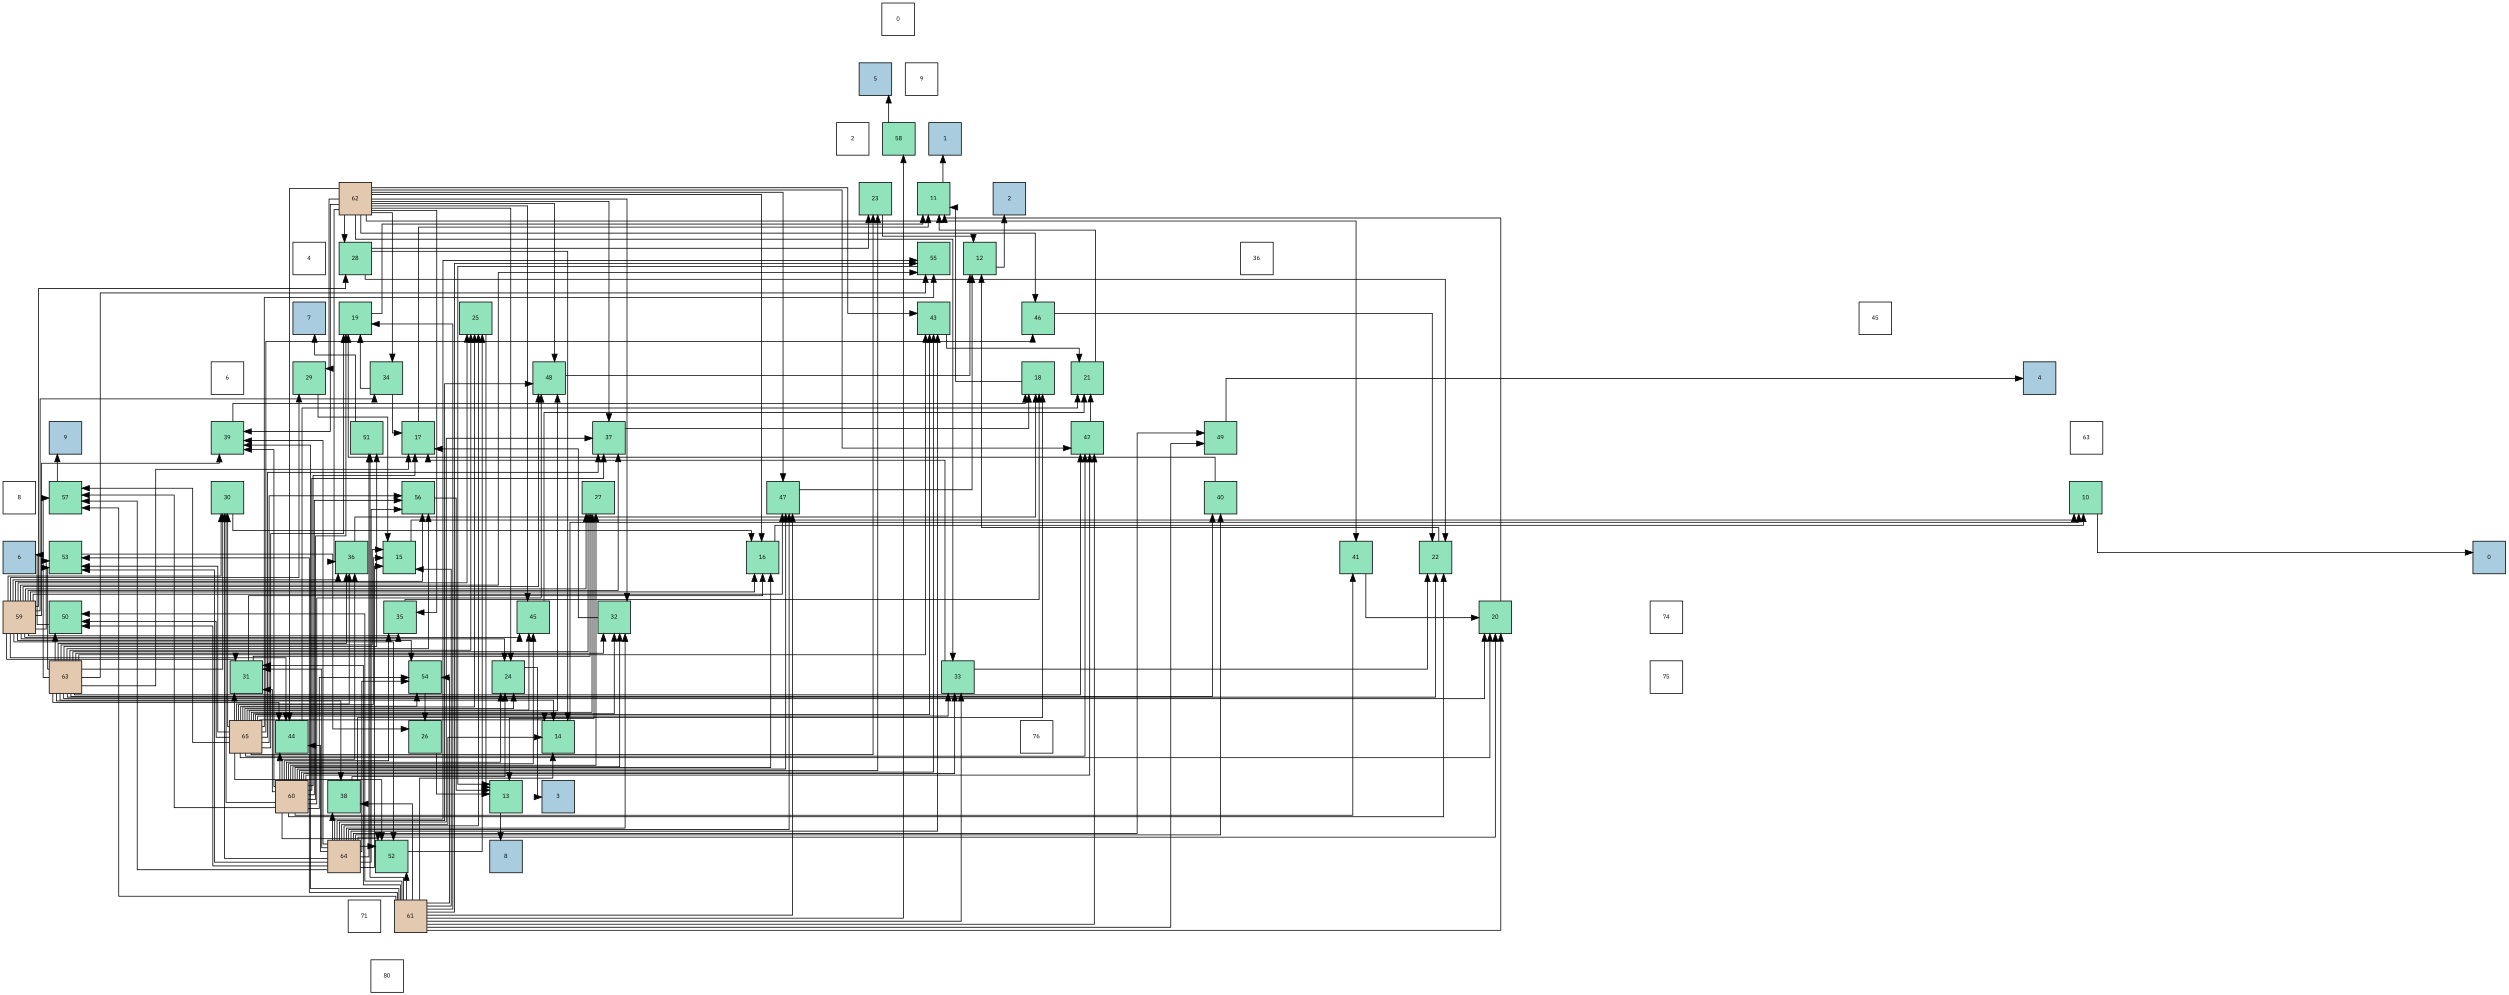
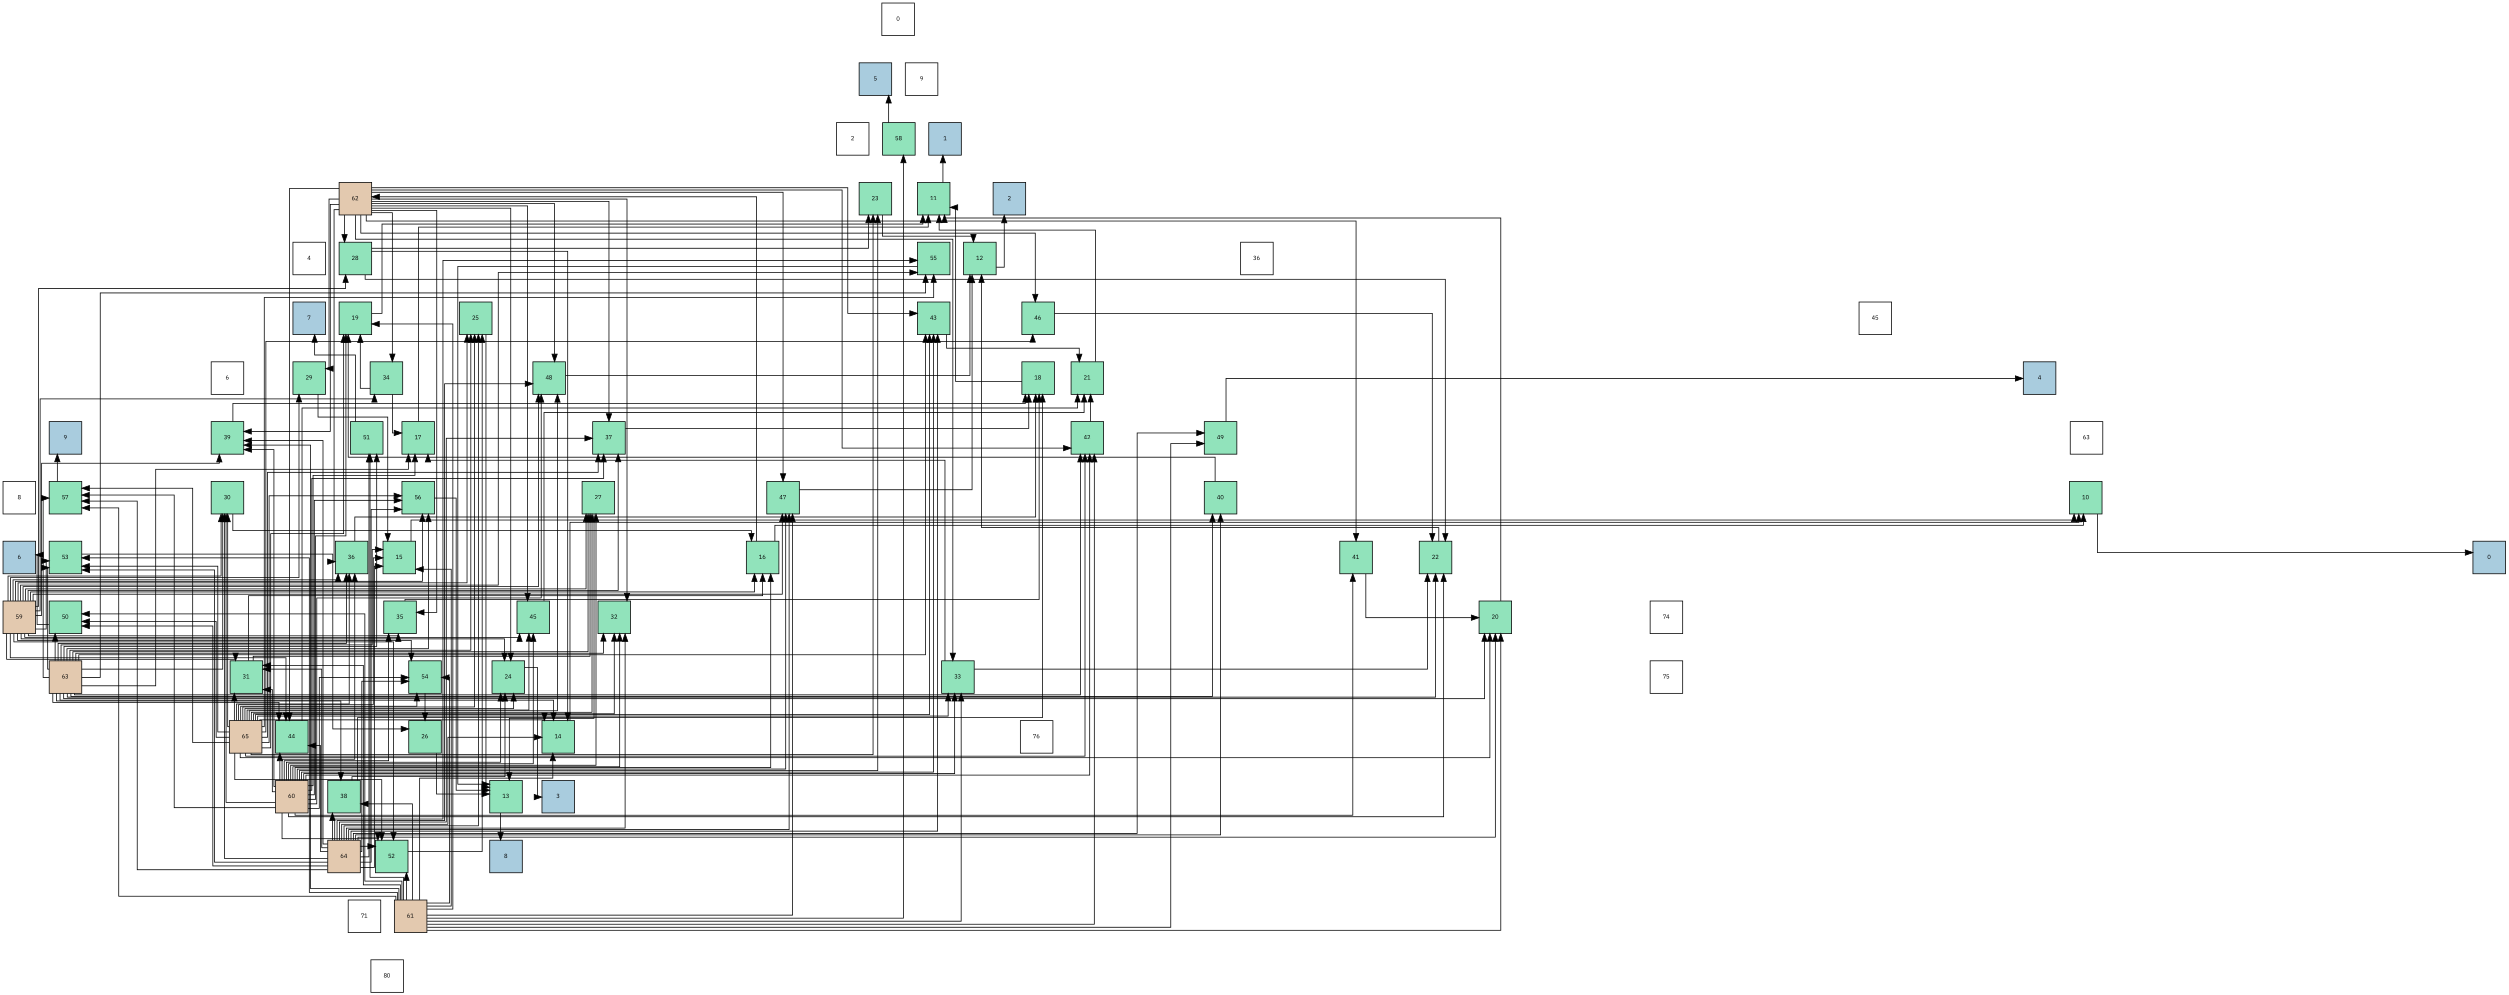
(762, 206) -> (740, 197)
(455, 374) -> none
(578, 483) -> none
